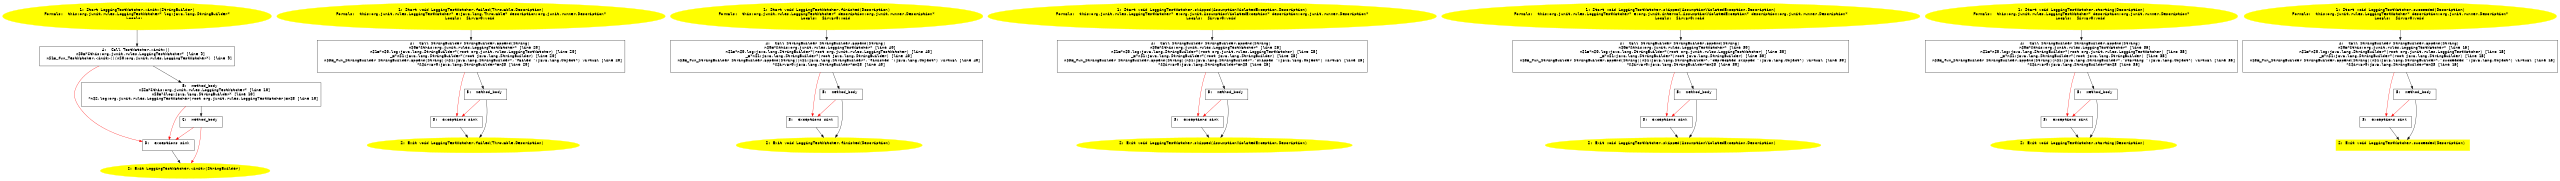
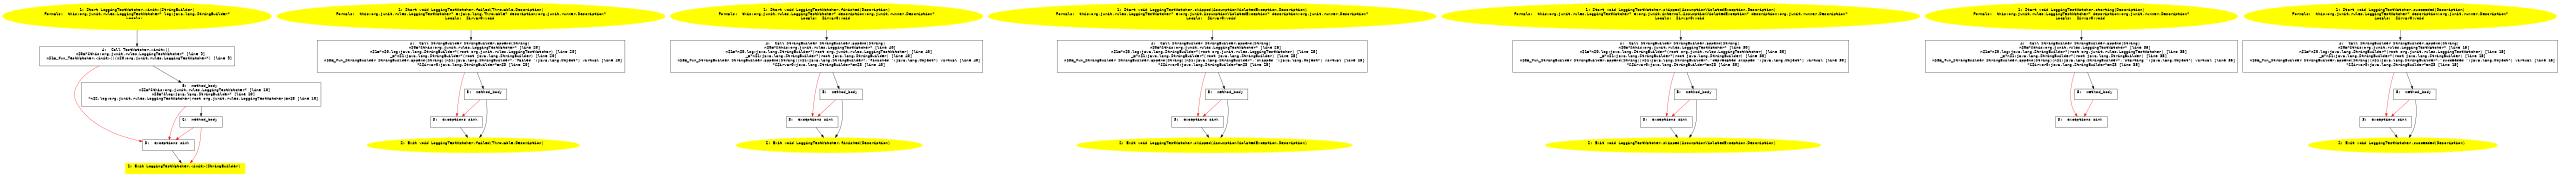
(2084, 145) -> none
(2403, 145) -> (2403, 145)
(185, 171) -> (185, 169)
